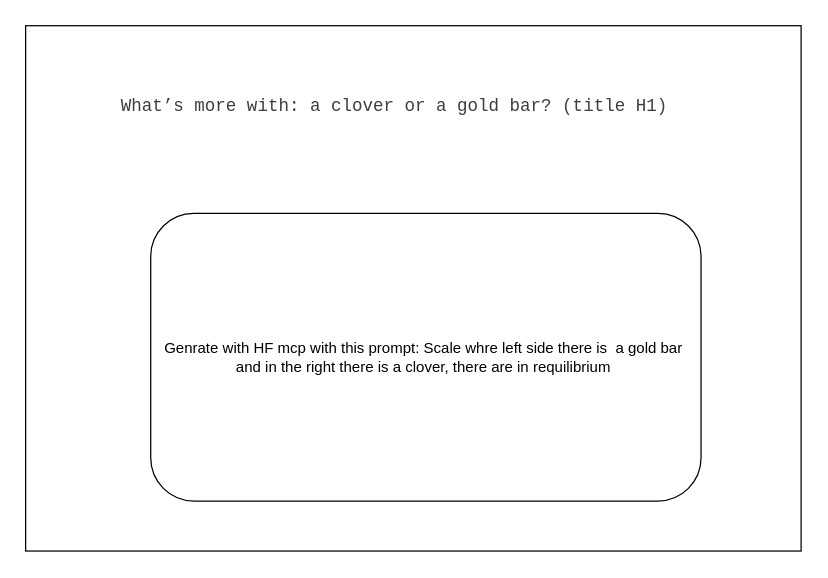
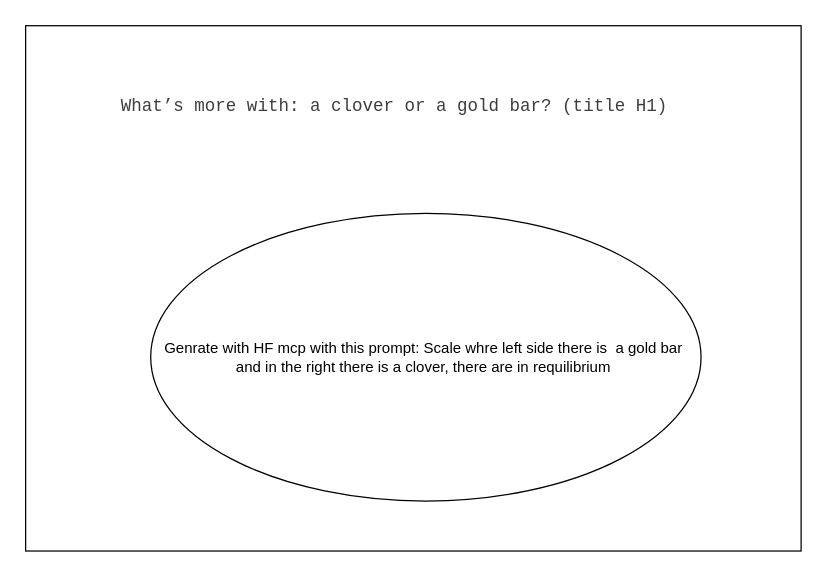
(426, 357) -> (426, 357)
